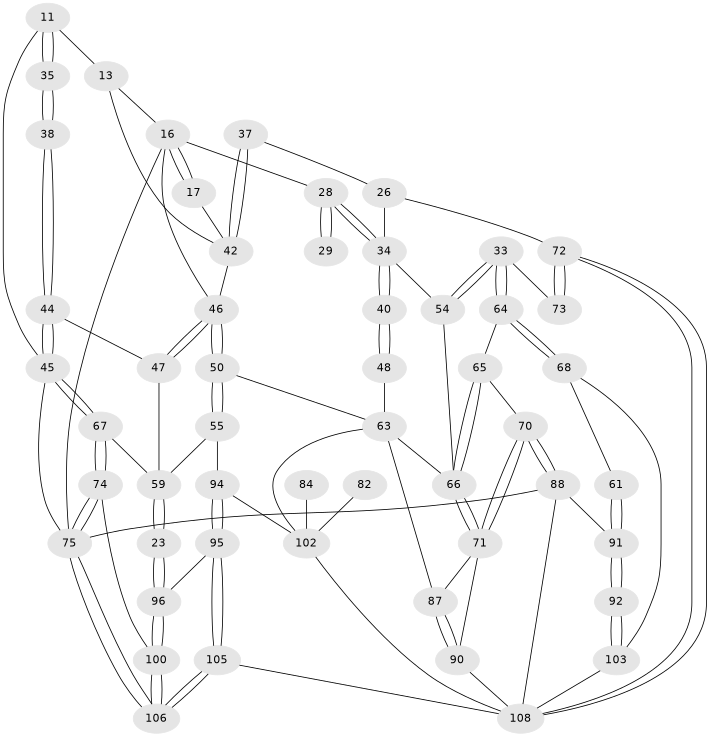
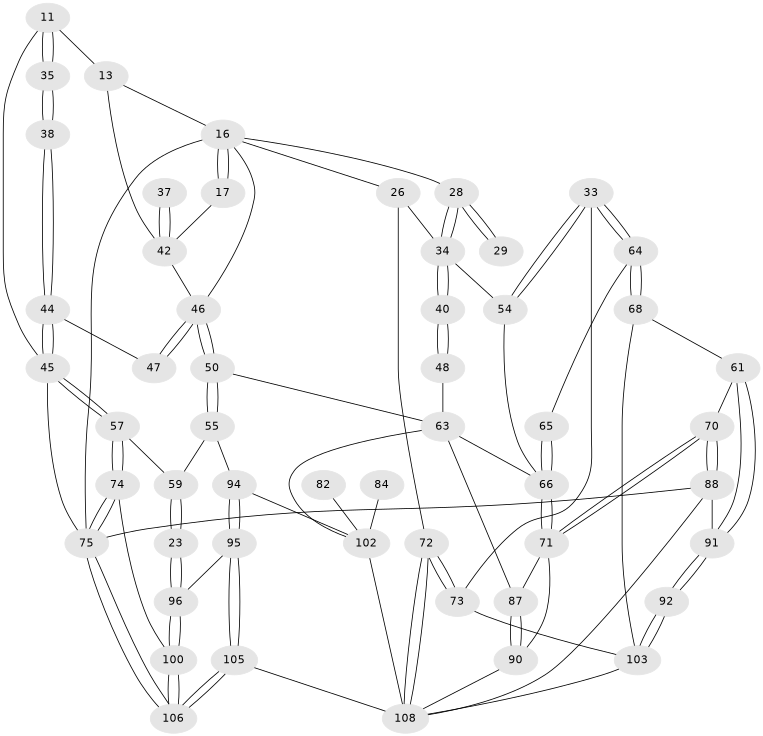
(316, 162) -> (311, 164)
(503, 397) -> (725, 397)
(101, 427) -> (118, 427)
(159, 427) -> none
none -> (545, 635)
